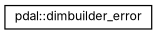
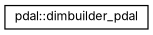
(78, 17) -> (76, 17)
